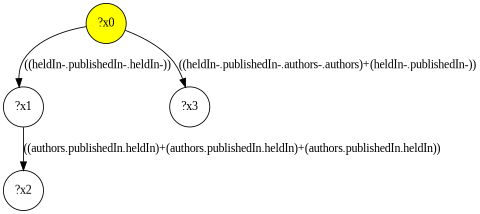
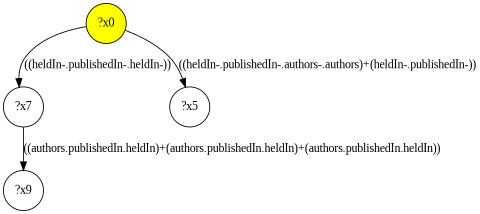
(23, 107) -> (23, 107)
(190, 107) -> (190, 107)
(23, 191) -> (23, 191)
